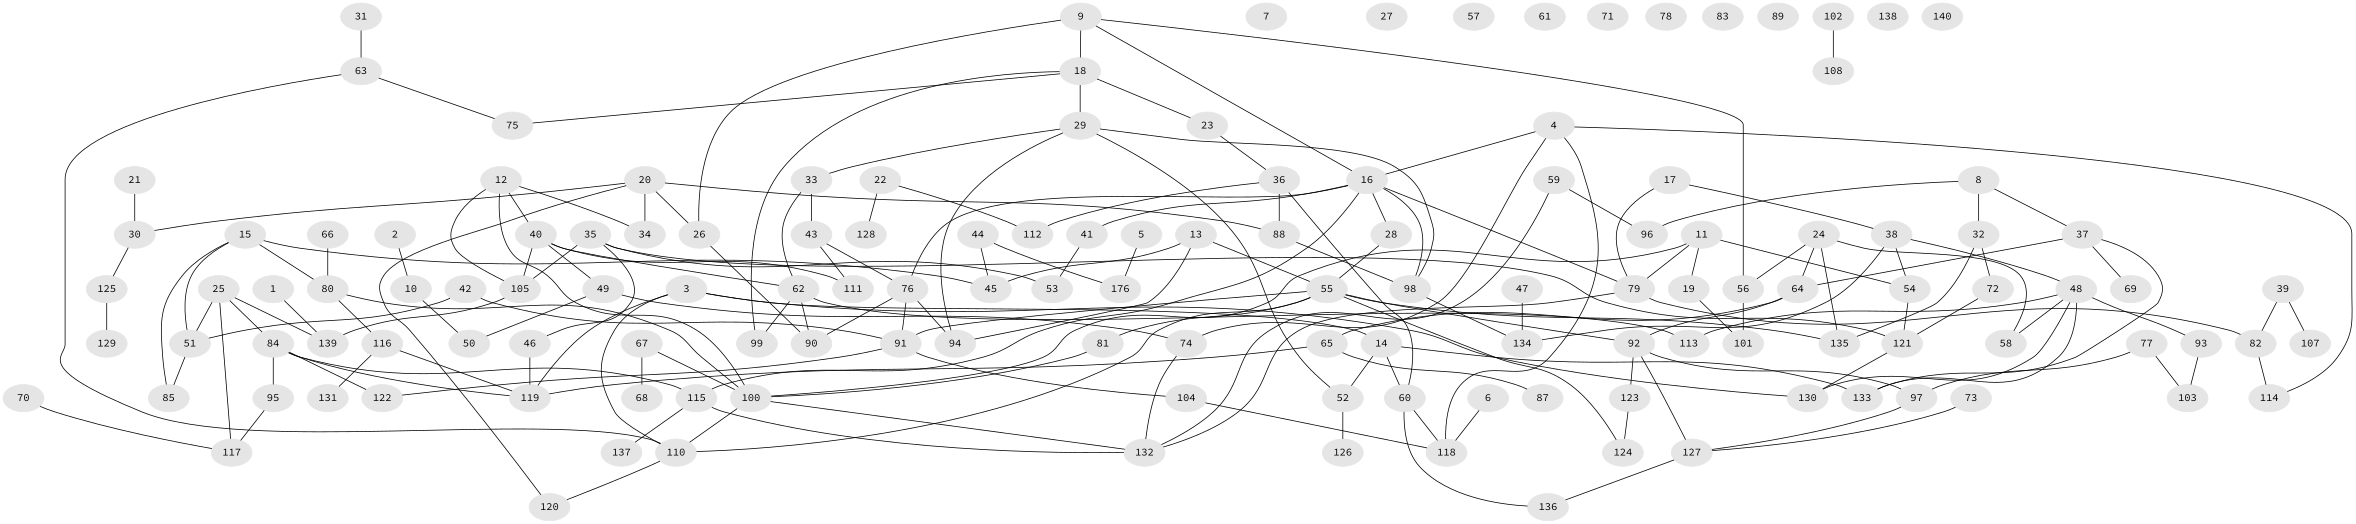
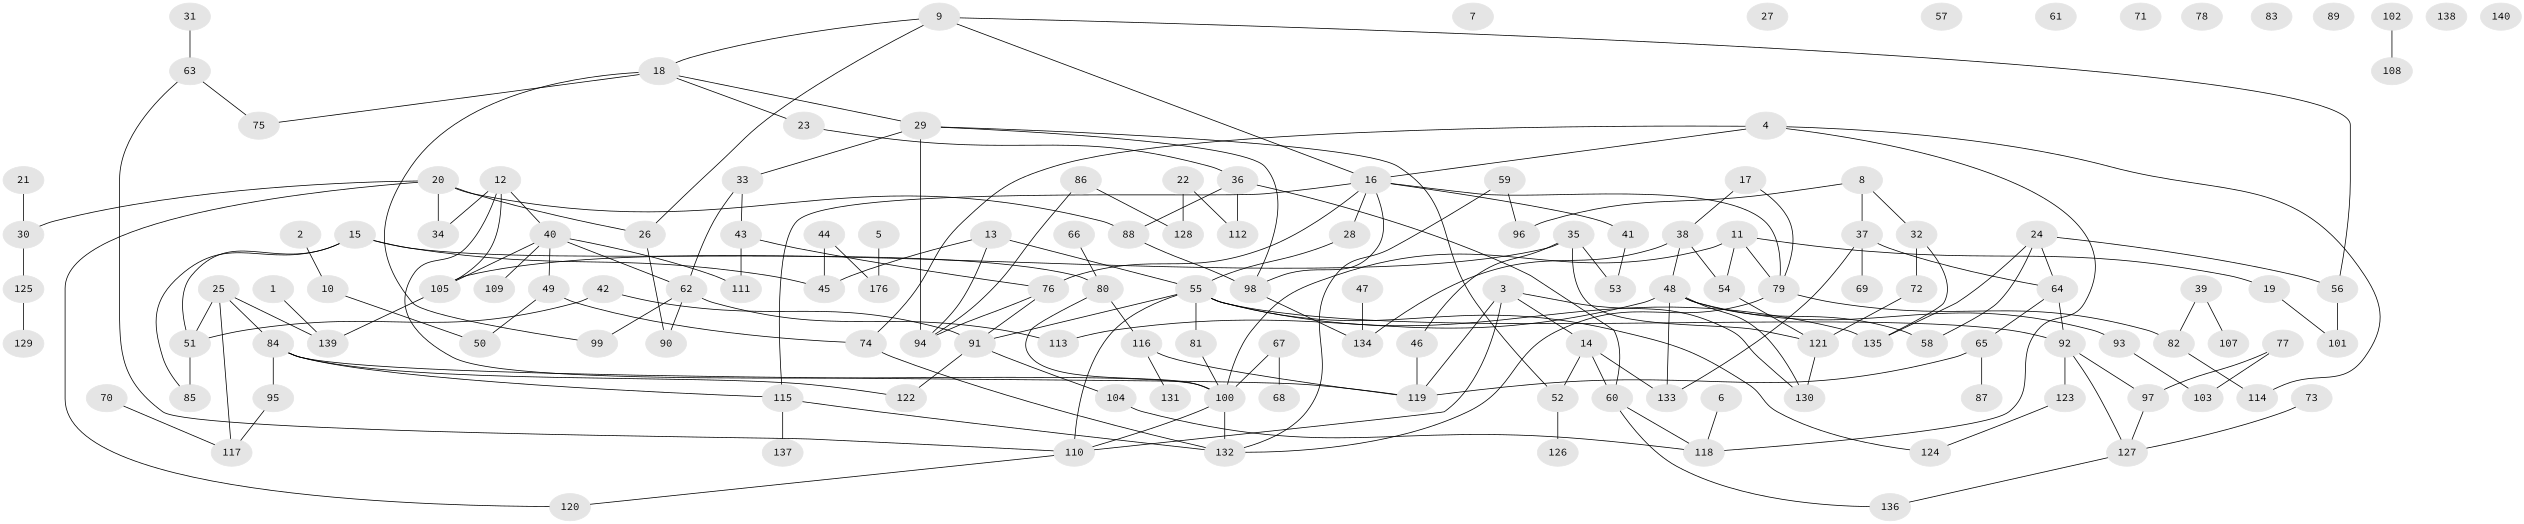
none -> (1081, 180)
none -> (494, 289)
(850, 322) -> none
